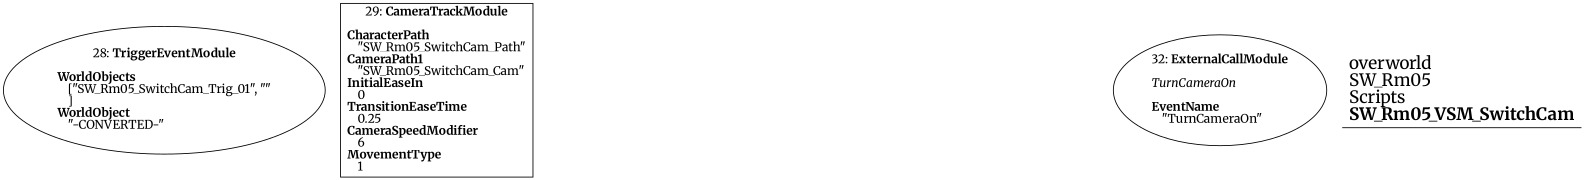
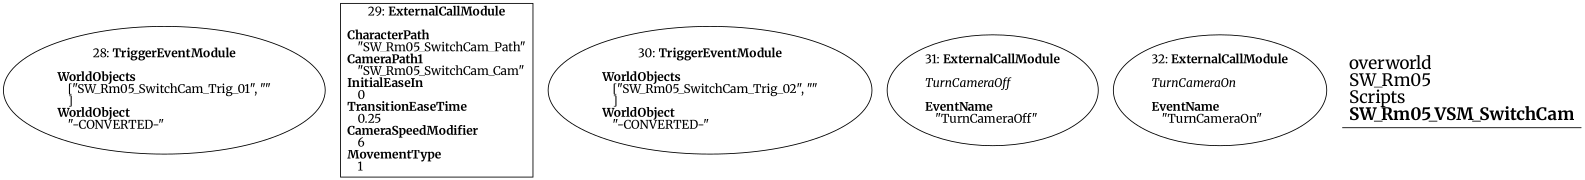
(447, 12) -> (447, 12)
none -> (710, 90)
none -> (993, 90)
